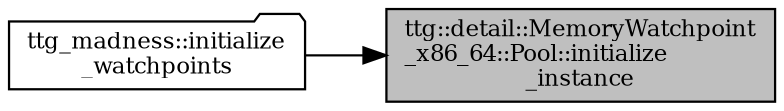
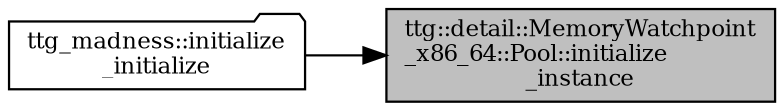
(157, 55) -> (157, 55)
